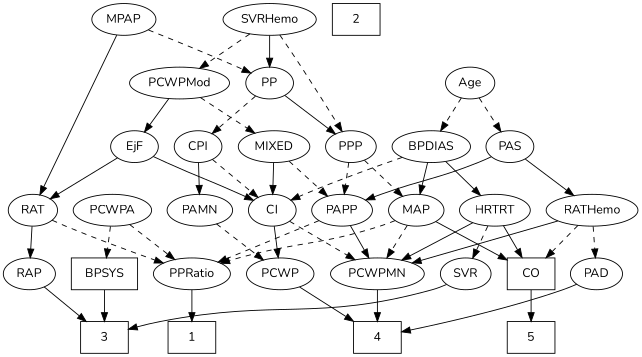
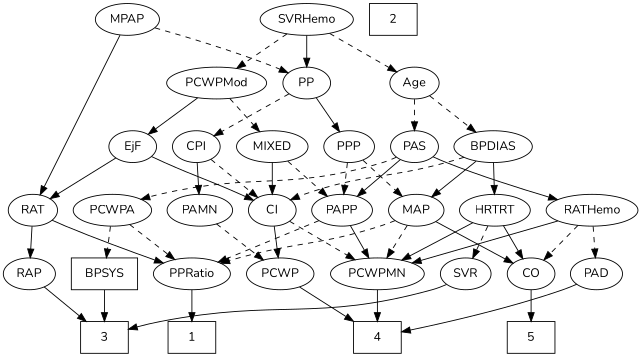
(309, 79) -> (359, 50)
none -> (280, 180)
(103, 241) -> (103, 241)
(531, 274) -> (531, 274)
